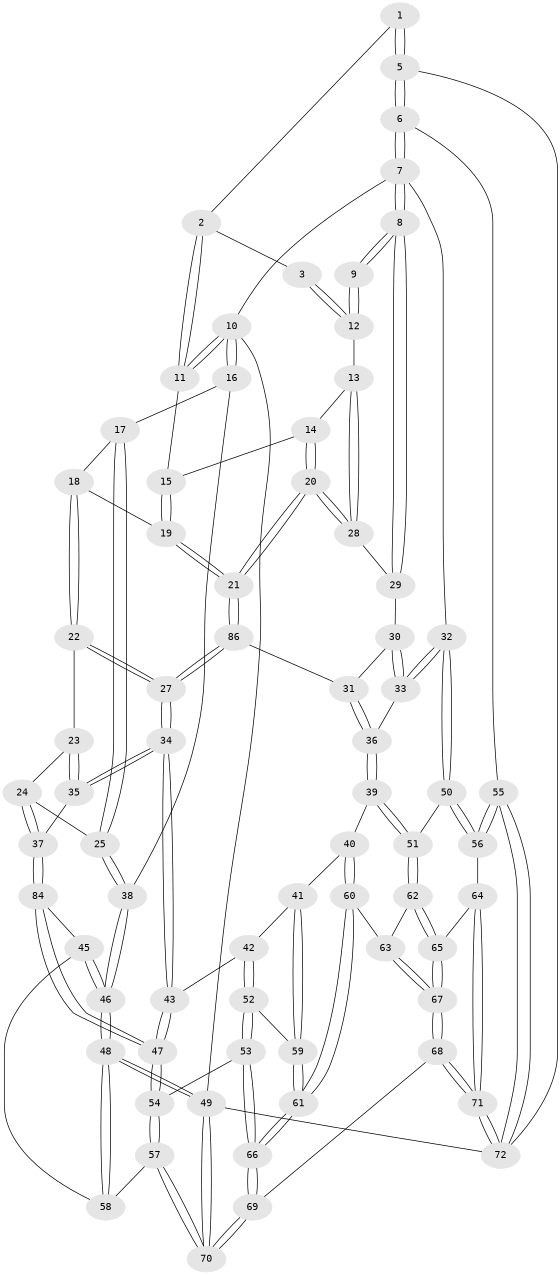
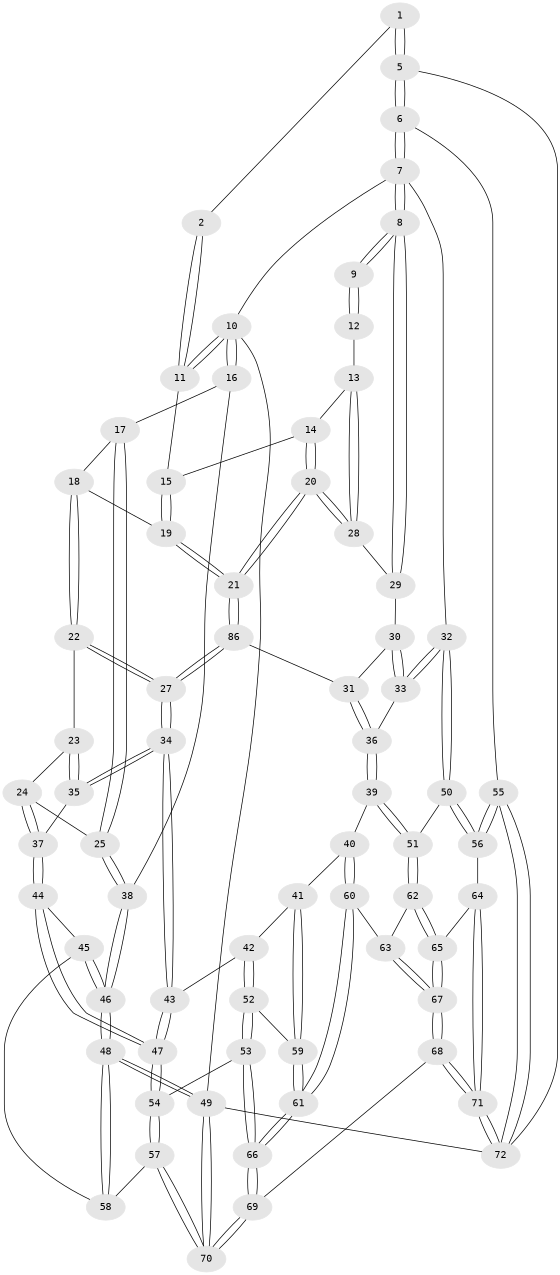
(302, 275) -> none
(38, 896) -> (38, 896)
